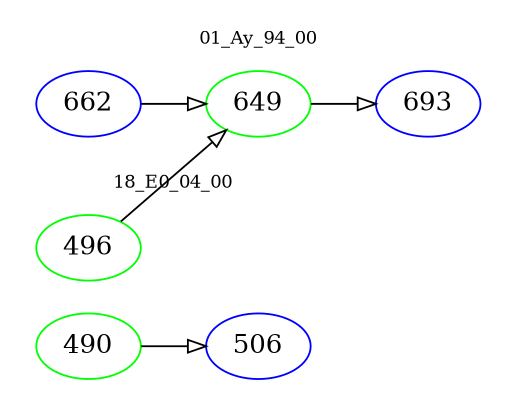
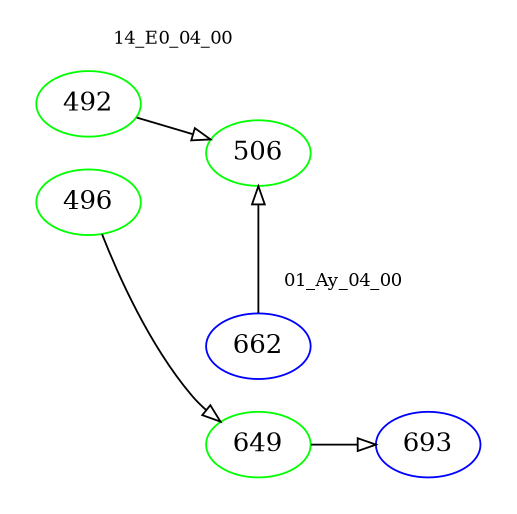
(258, 39) -> (343, 282)
(164, 104) -> (258, 278)
(173, 183) -> (173, 39)
(89, 346) -> (89, 104)
(258, 346) -> (258, 153)
